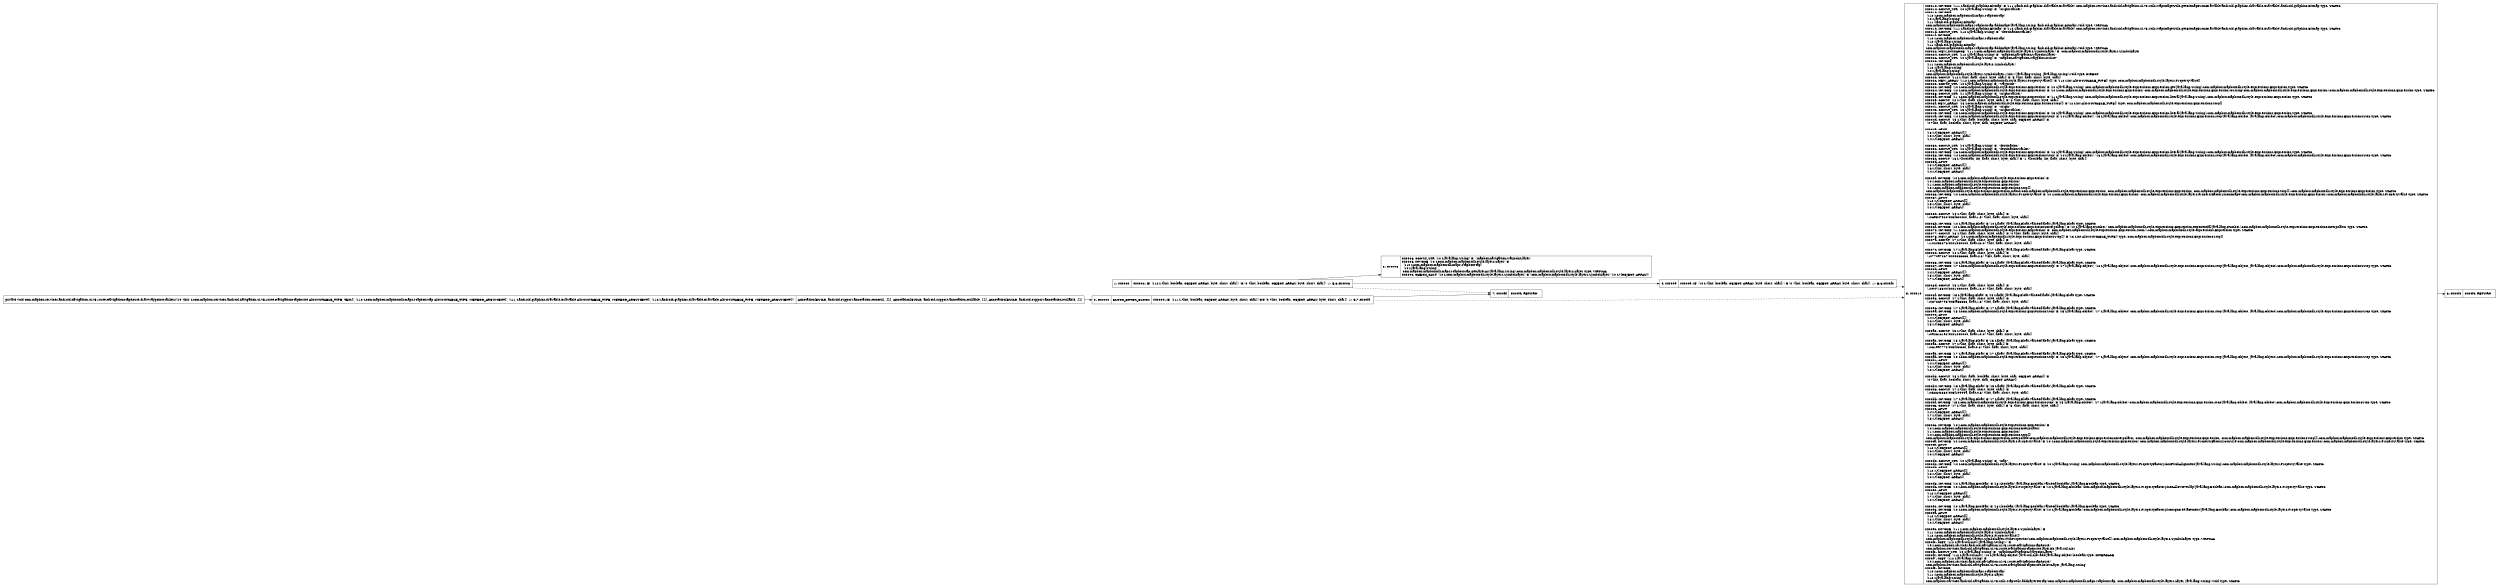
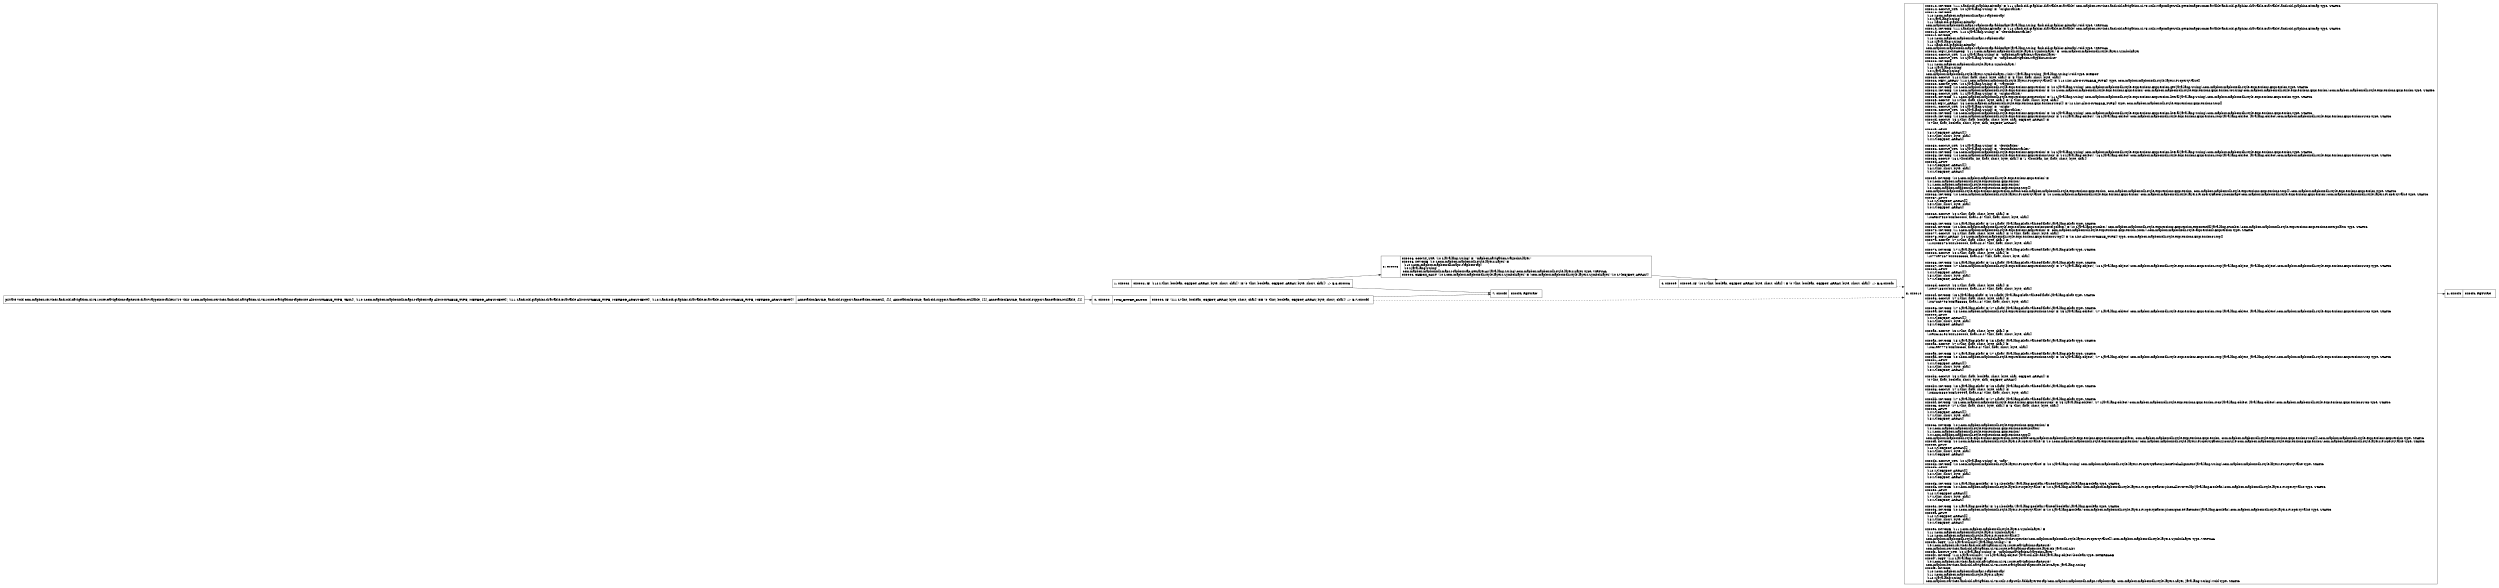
(1505, 284) -> (1683, 278)
(1415, 290) -> (1415, 290)
(1131, 300) -> (1131, 300)
